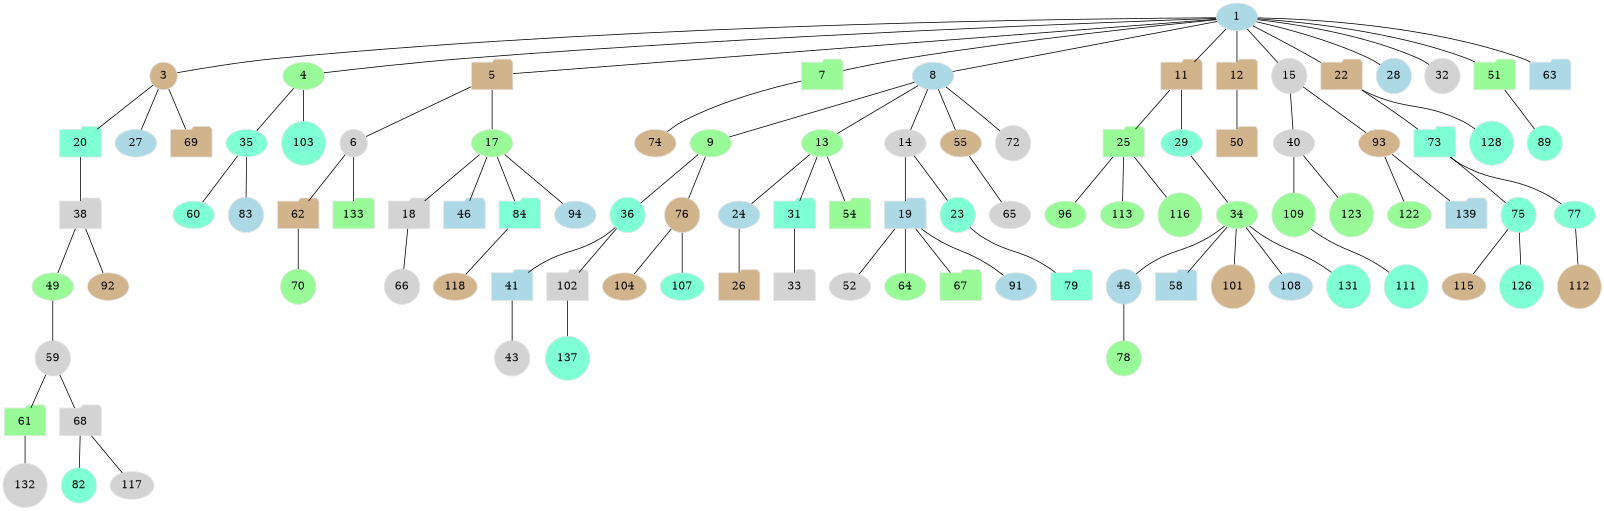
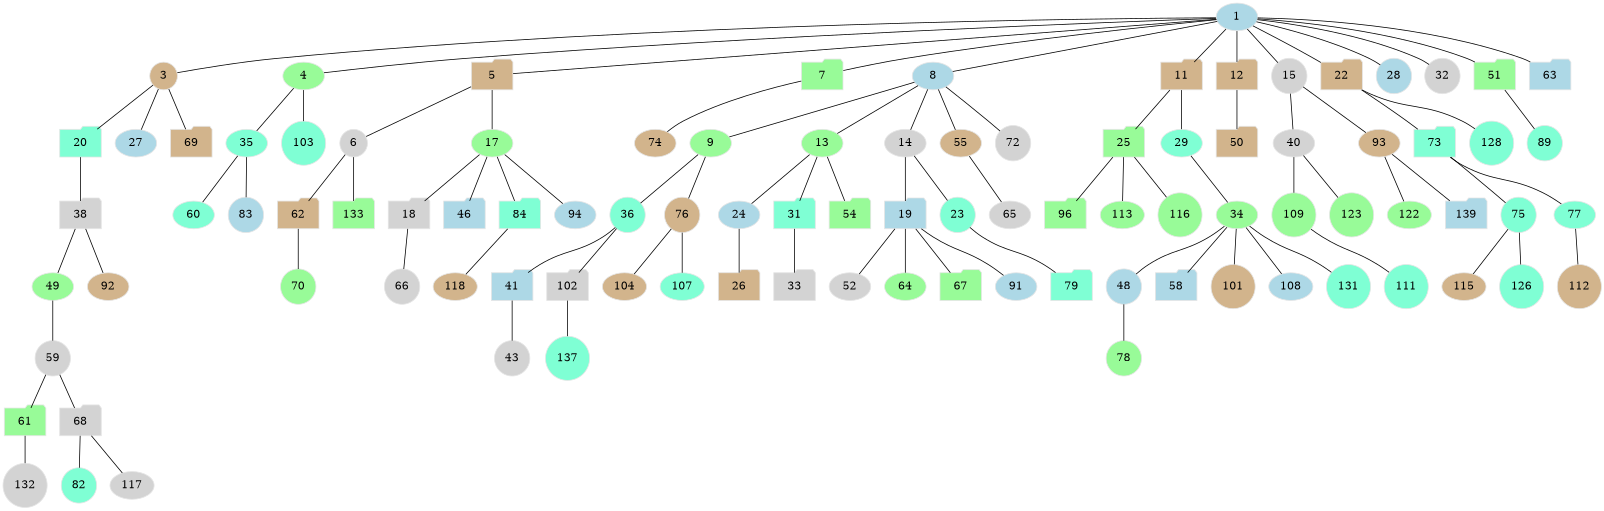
(1065, 215) -> (1065, 215)
